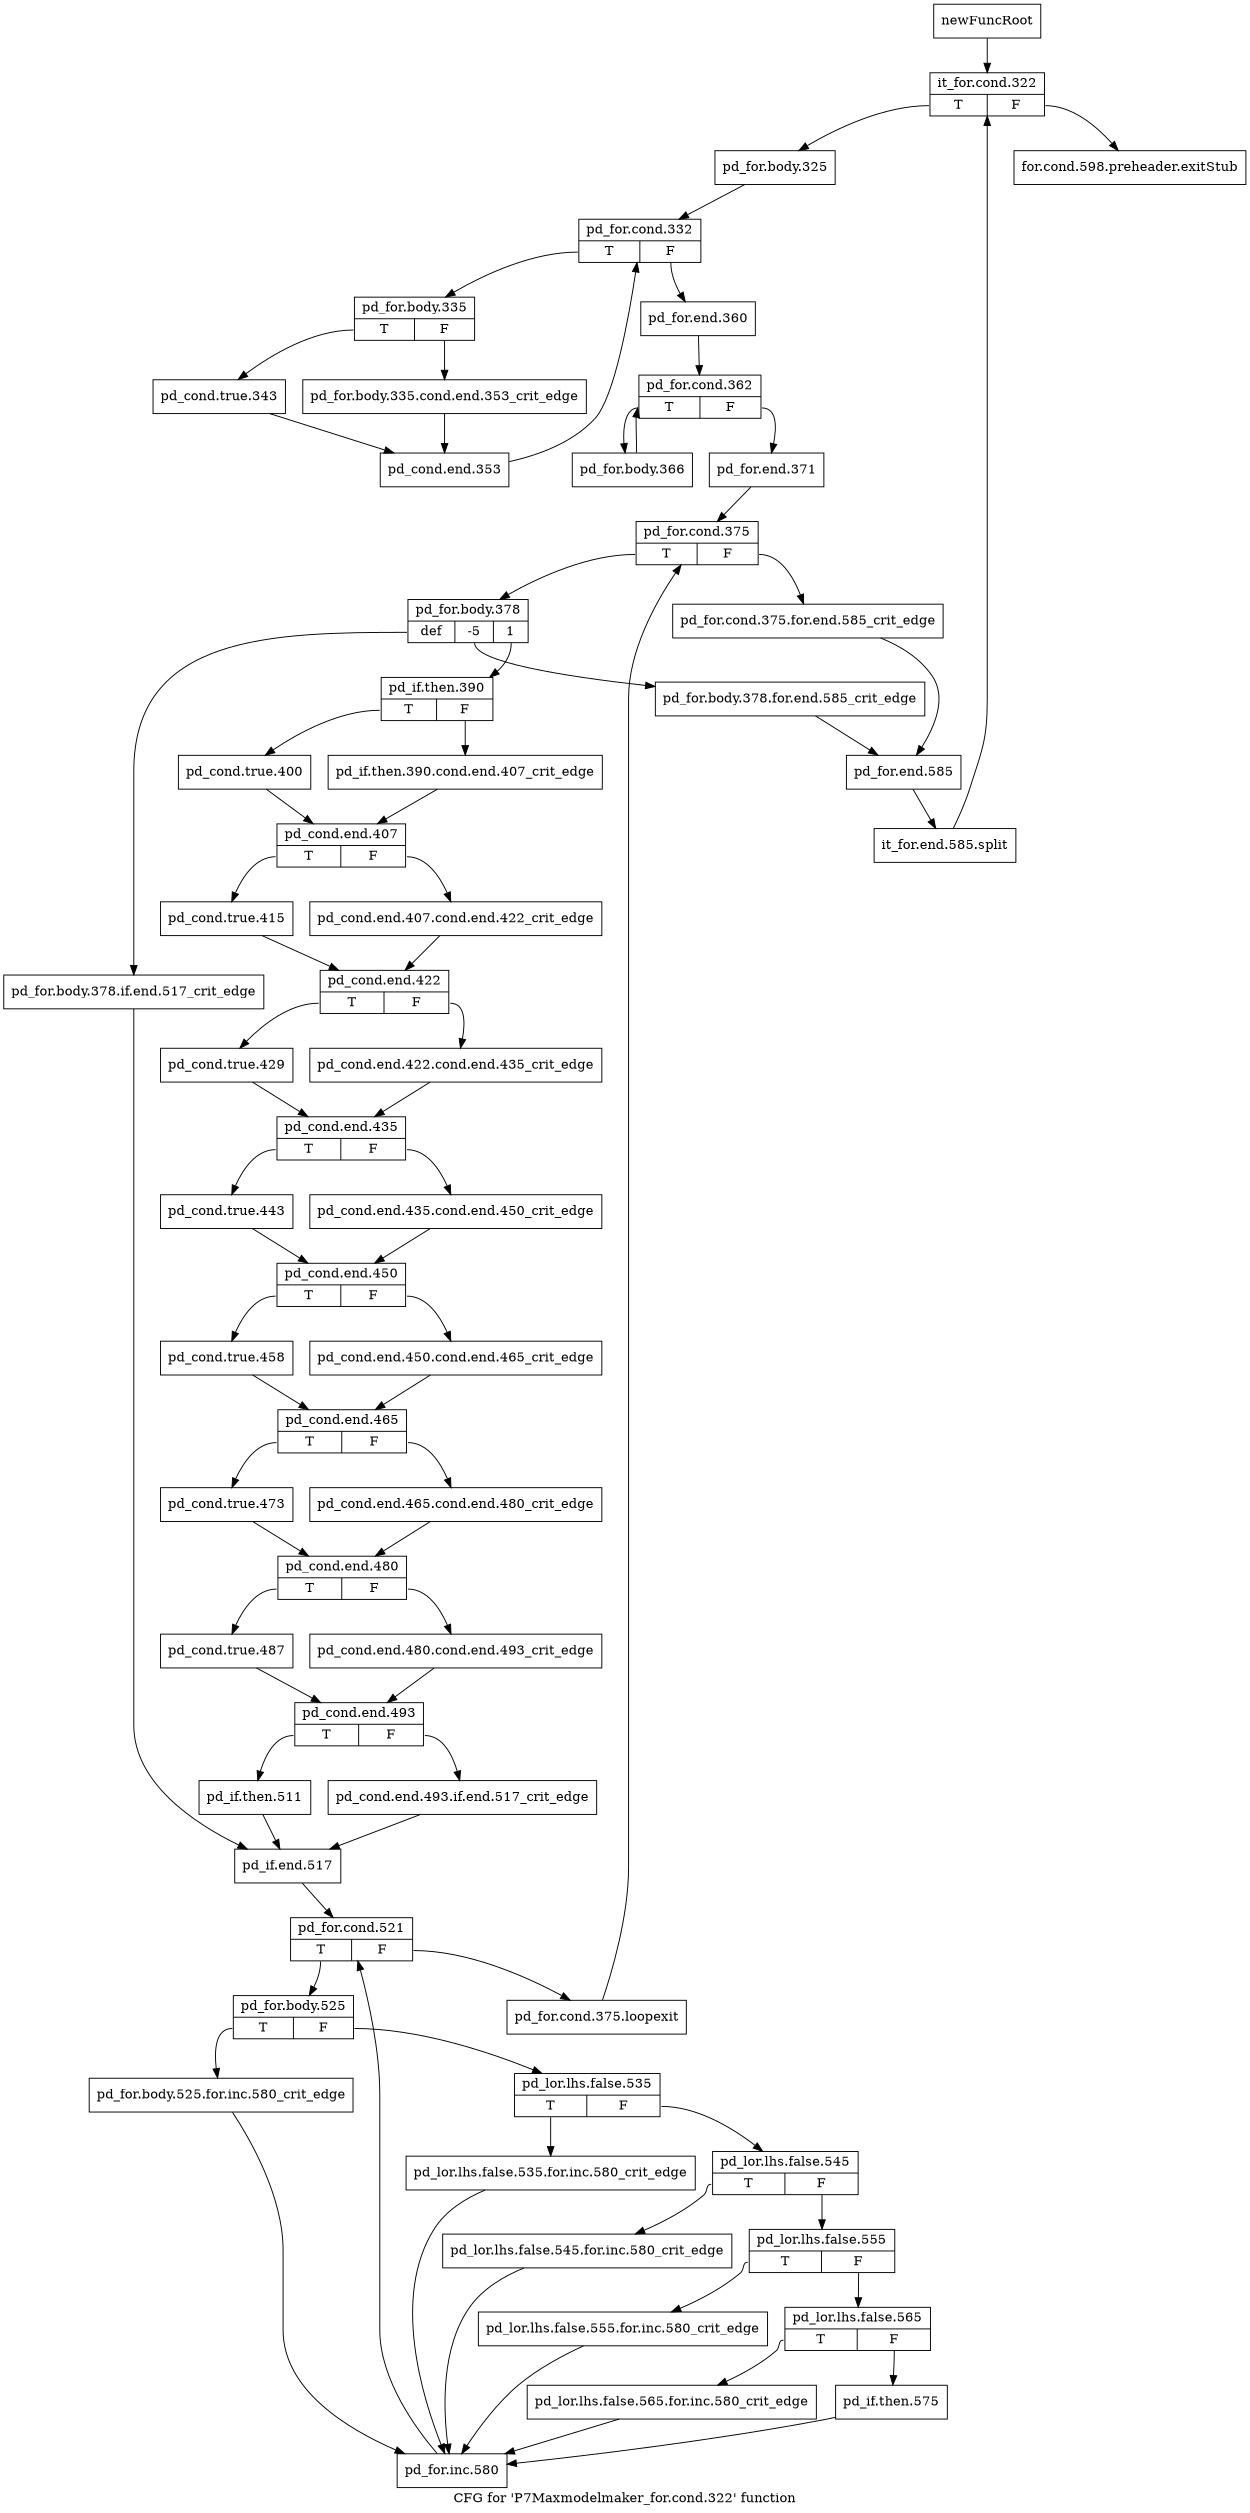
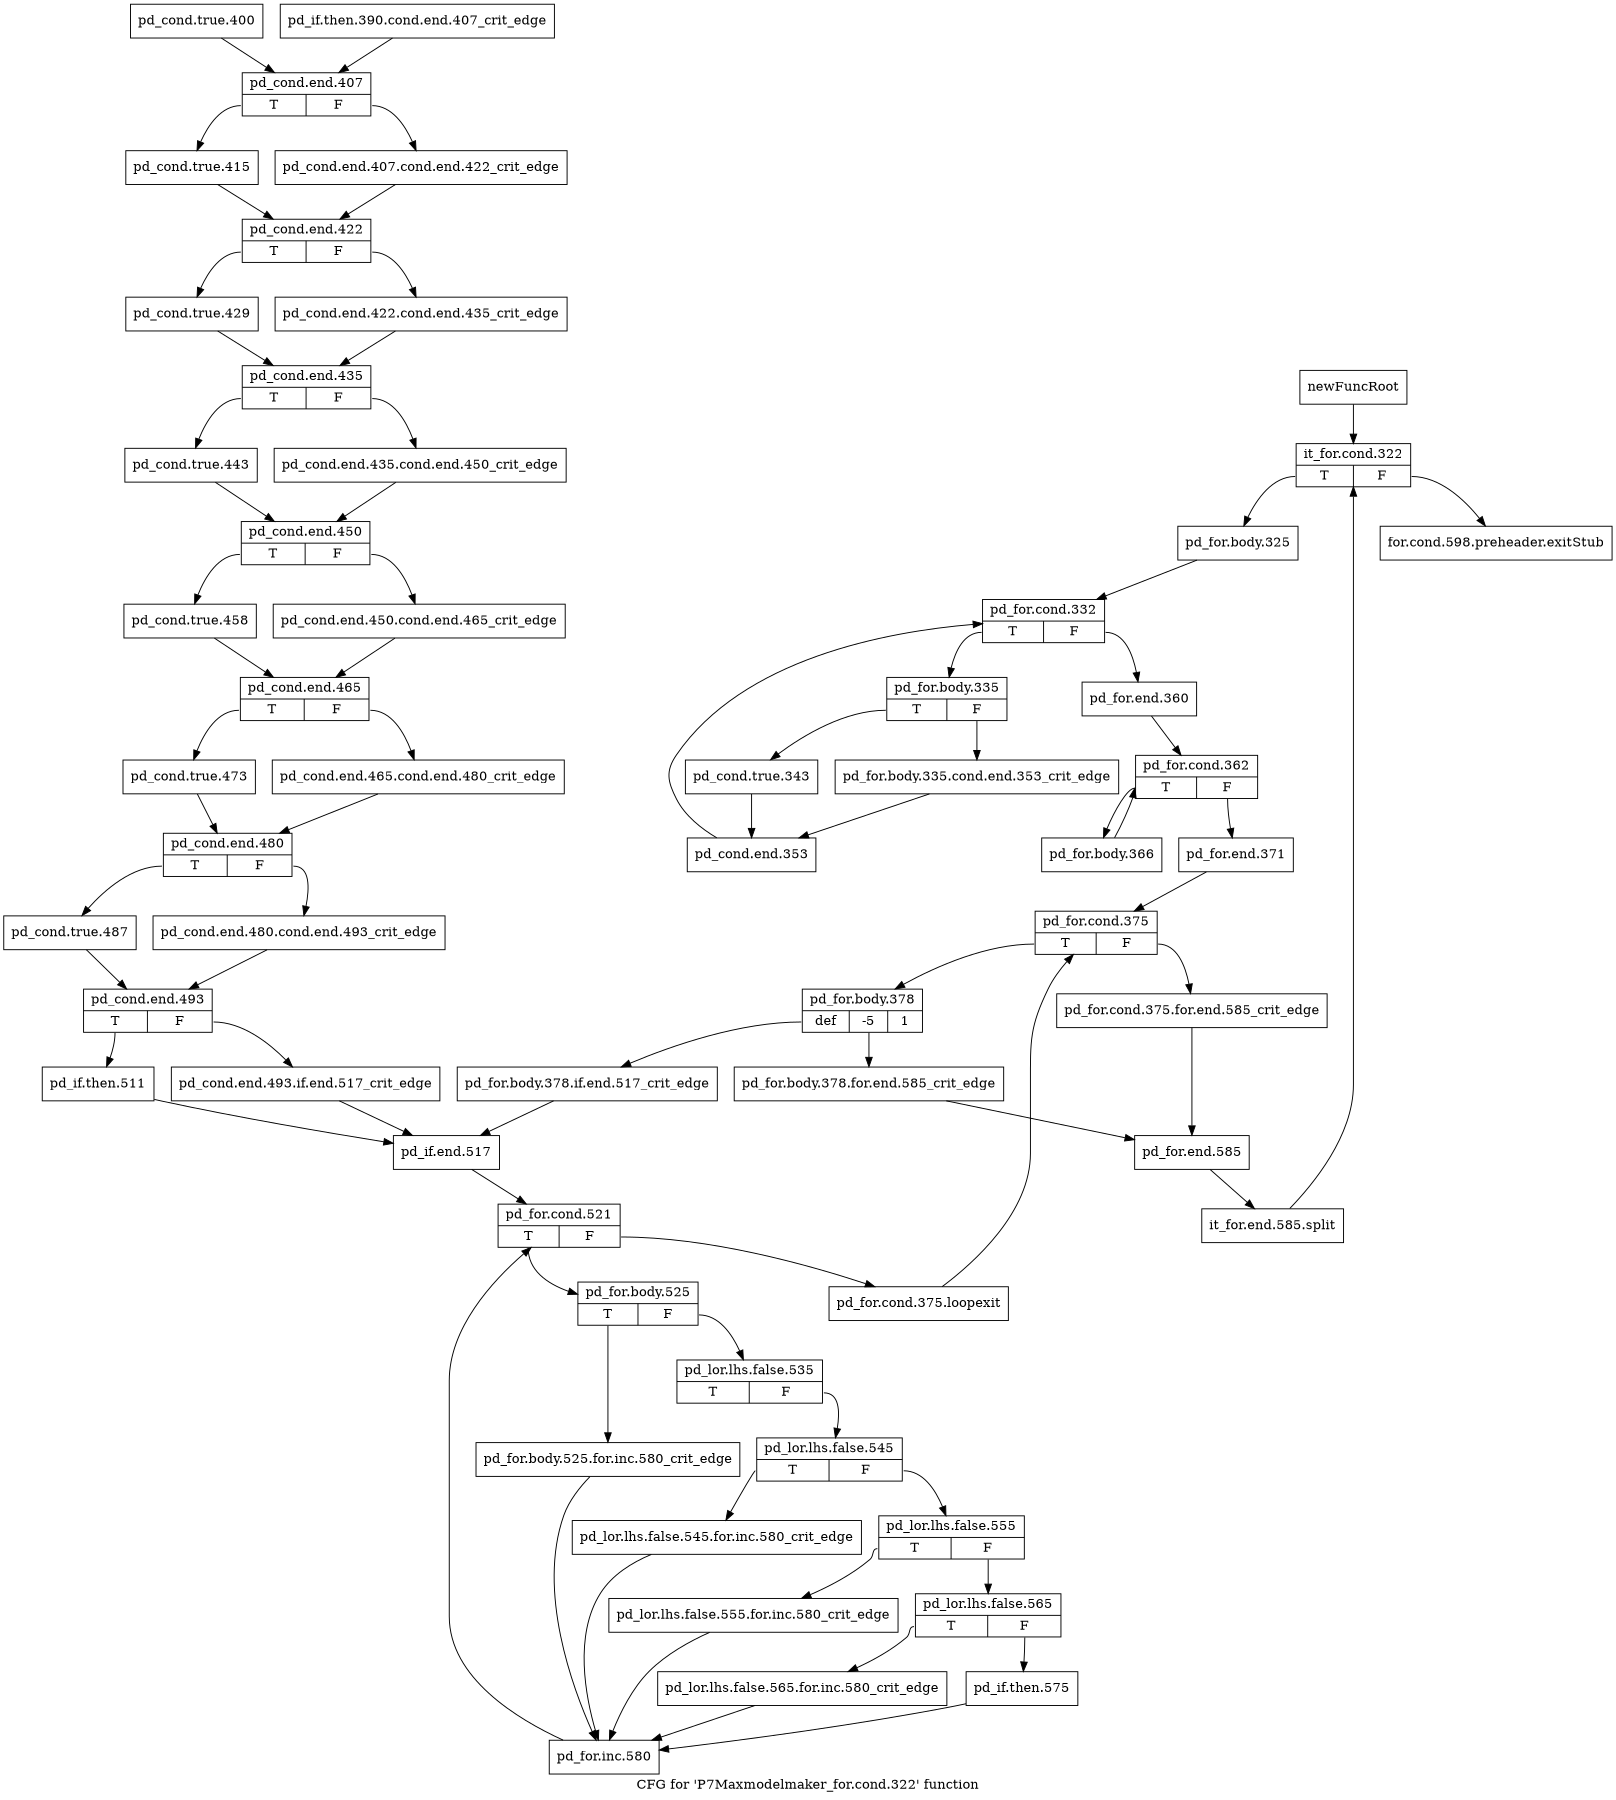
(437, 699) -> none
(551, 2173) -> none
